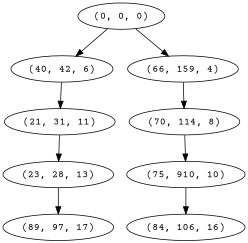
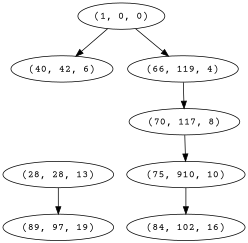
(121, 16) -> (121, 16)
(183, 69) -> (183, 69)
(60, 122) -> none
(184, 122) -> (184, 122)
(58, 175) -> (58, 175)
(58, 227) -> (58, 227)
(186, 227) -> (186, 227)
